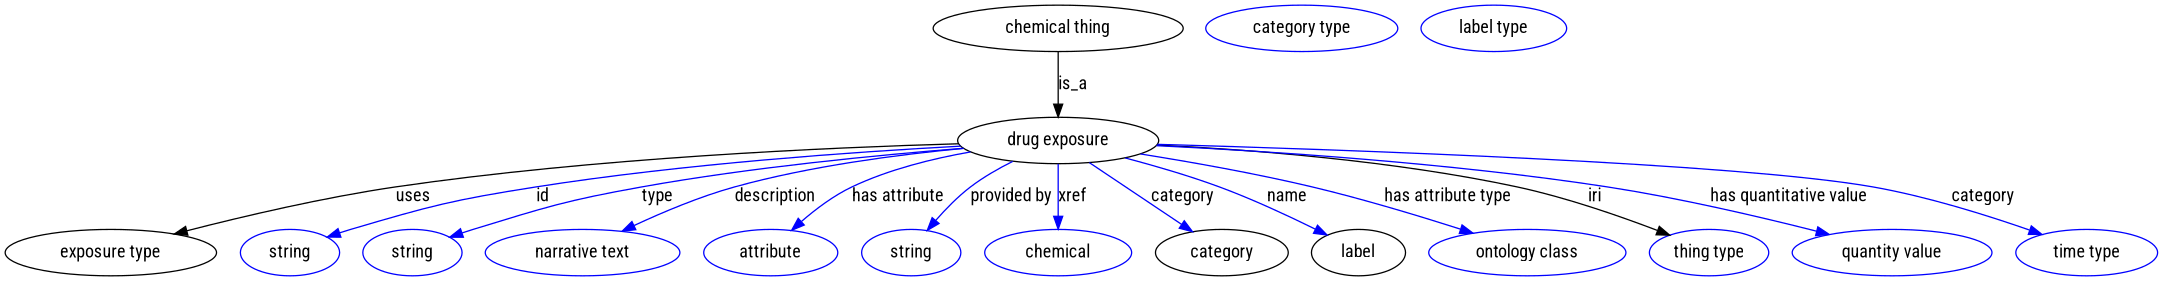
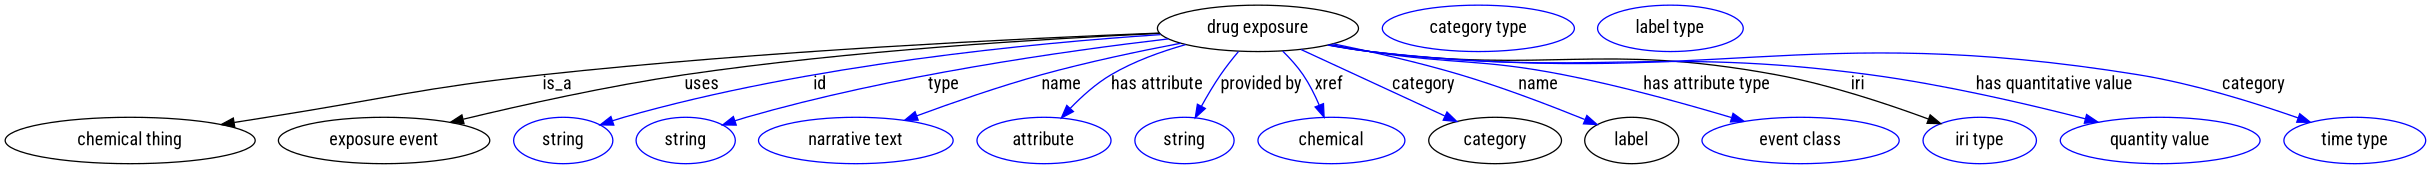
(1058, 78) -> (695, 60)
(775, 197) -> (1061, 84)
(111, 253) -> (384, 140)
(1527, 253) -> (1801, 140)
(1709, 253) -> (1980, 140)
